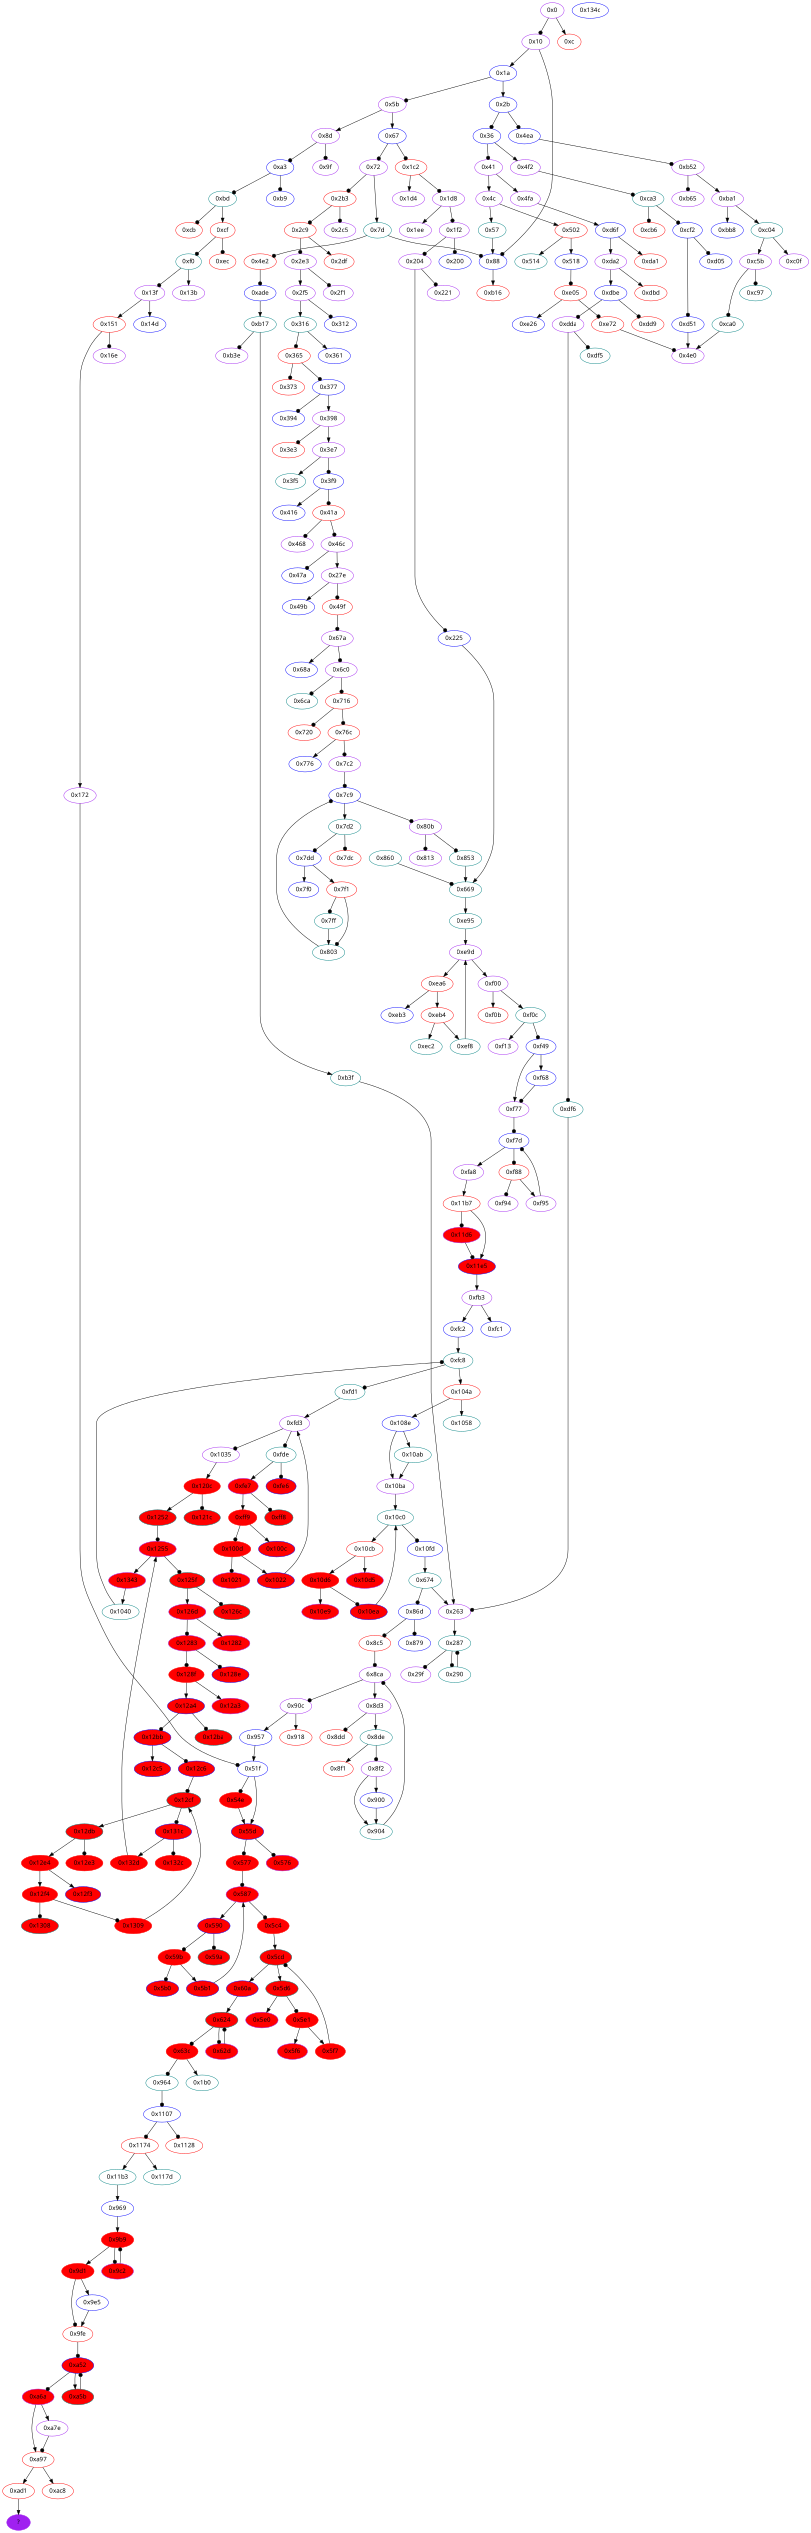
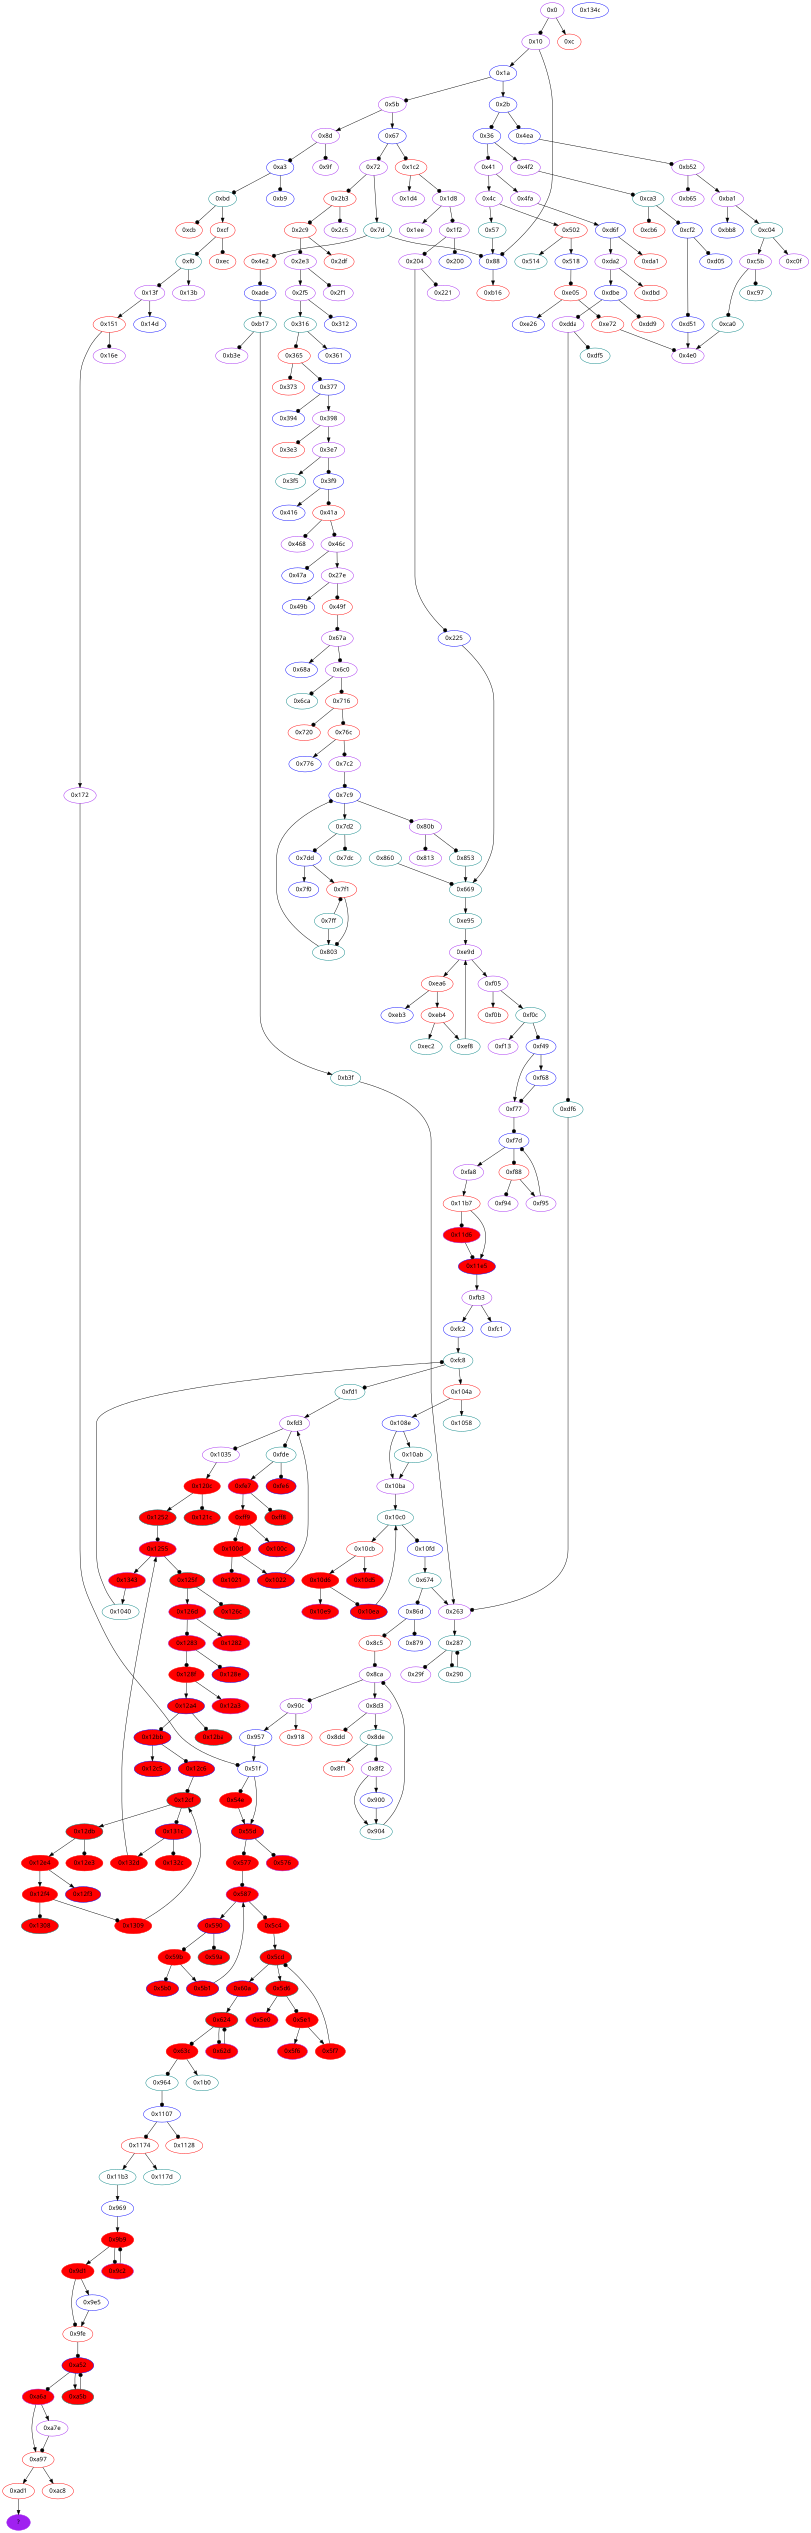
(345, 858) -> (345, 858)
(333, 903) -> (337, 907)
(493, 984) -> (493, 984)
(375, 1675) -> (375, 1675)
